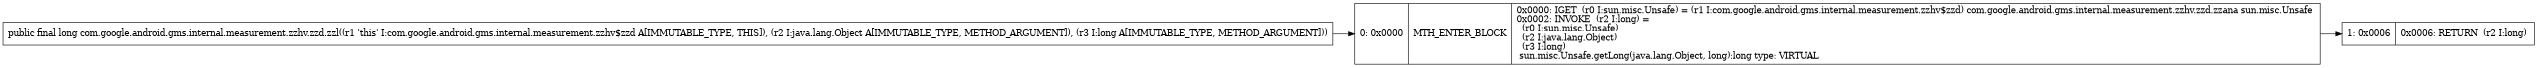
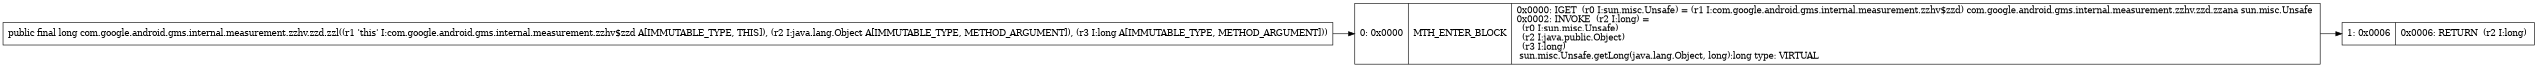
(1567, 38) -> (1571, 38)
